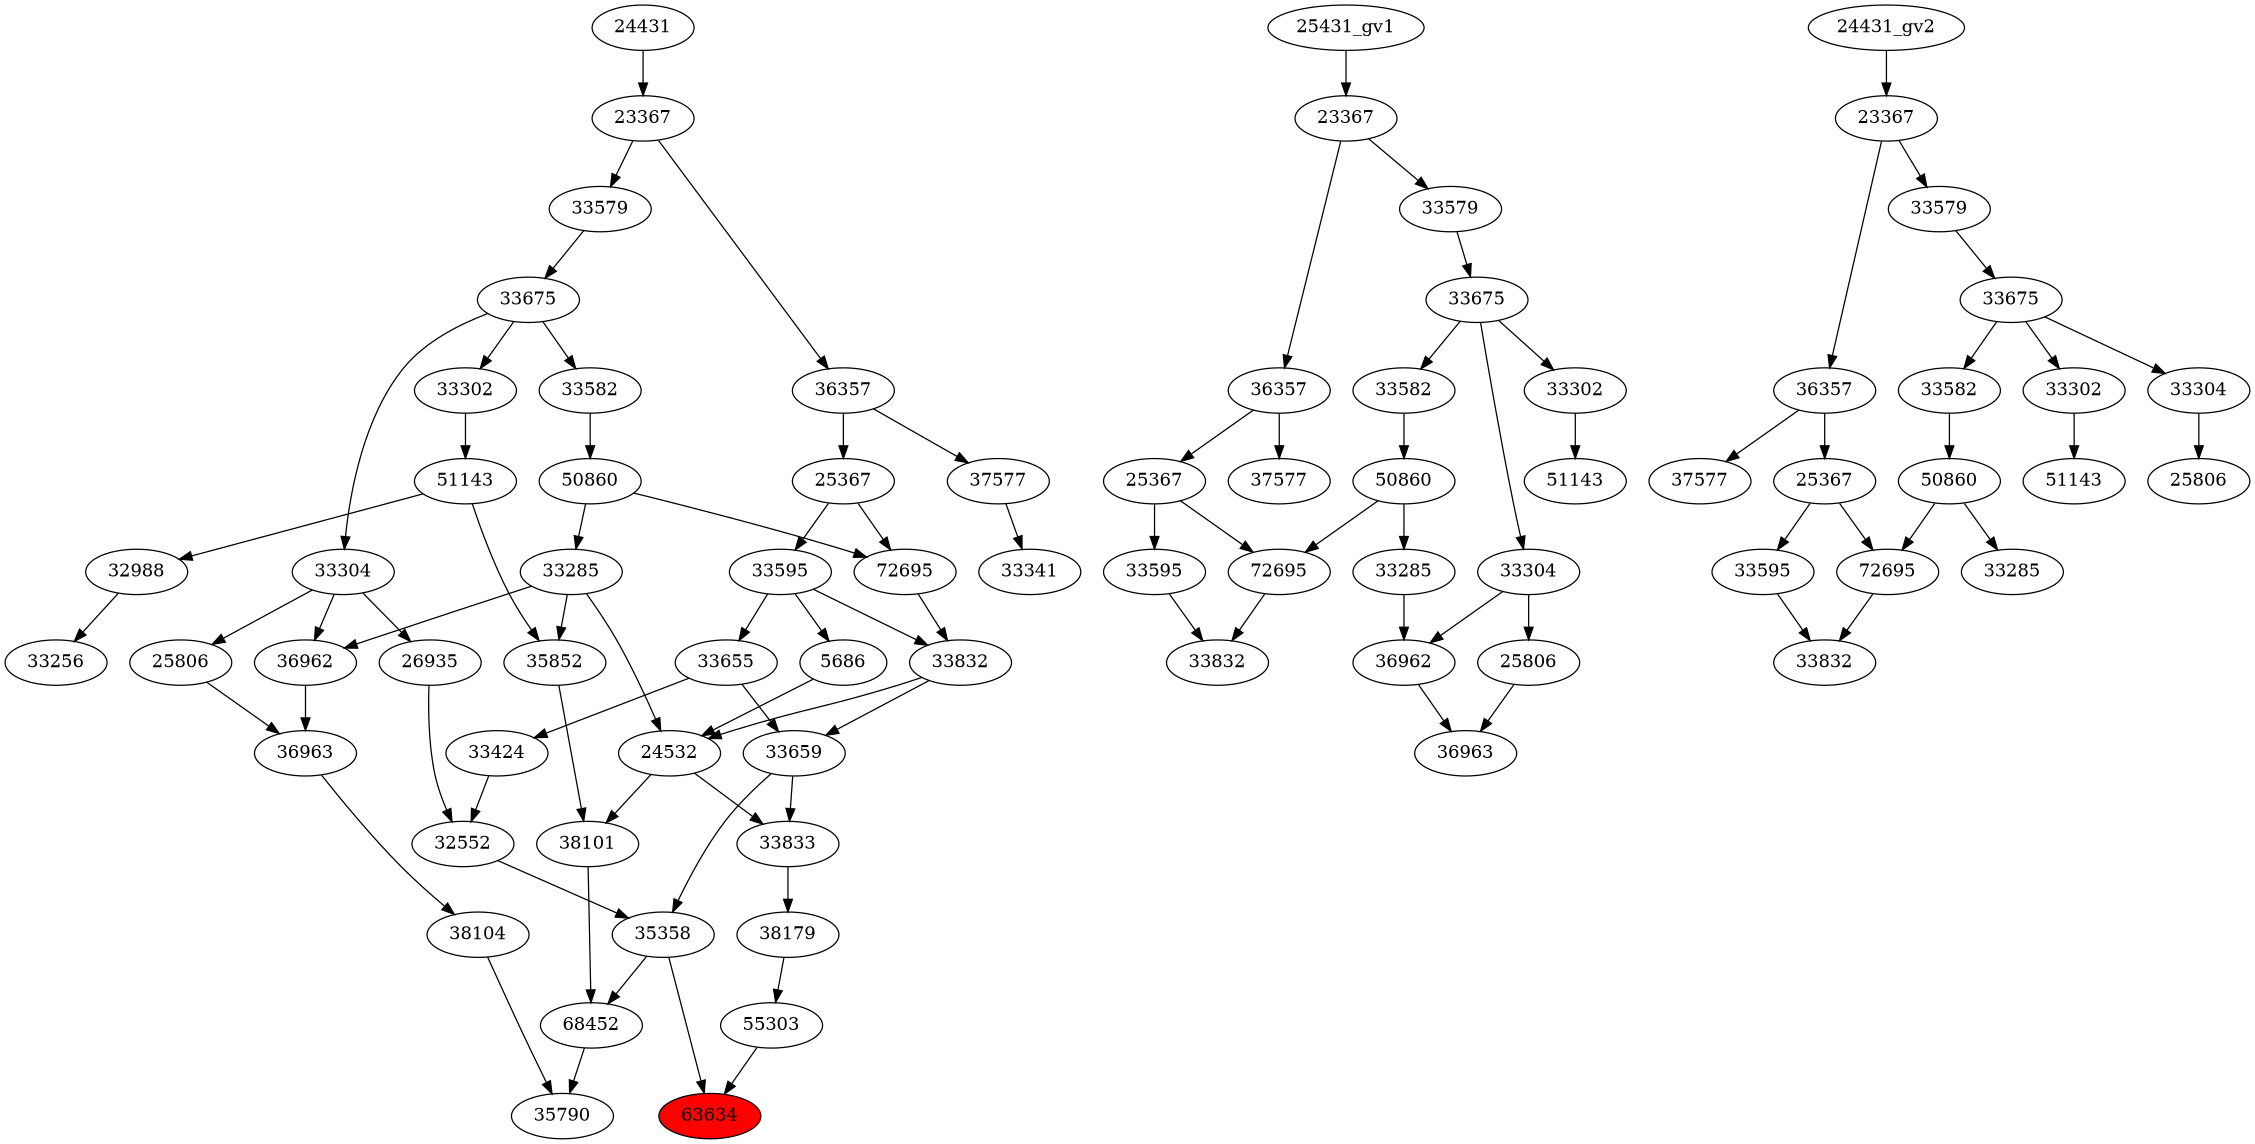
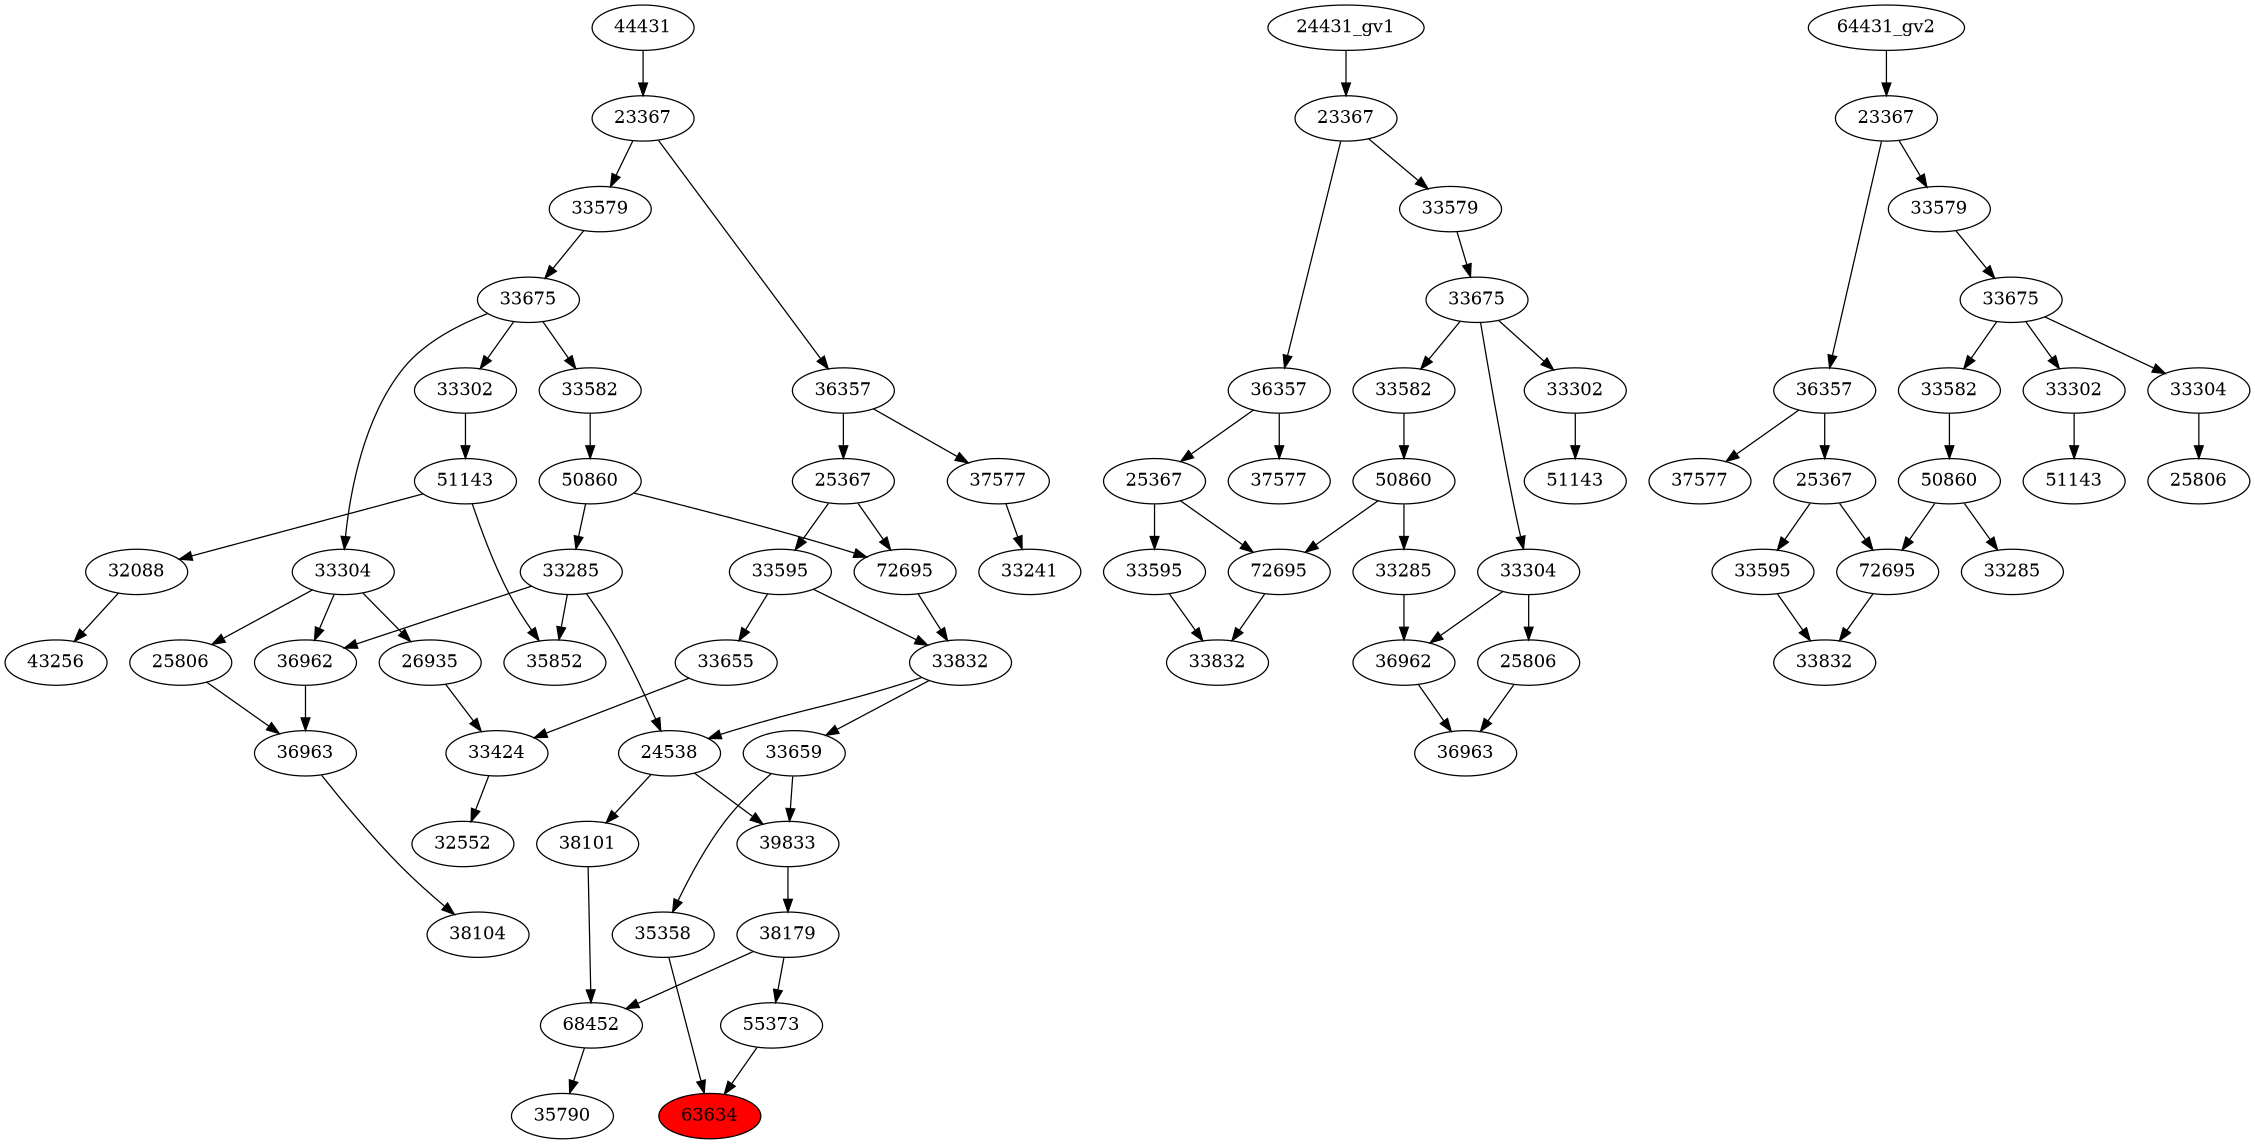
(643, 28) -> (643, 28)
(1346, 28) -> (1346, 28)
(1886, 28) -> (1886, 28)
(137, 572) -> (137, 572)
(1030, 572) -> (1030, 572)
(56, 663) -> (56, 663)
(843, 663) -> none
(754, 700) -> none
(570, 747) -> none
(431, 749) -> (460, 703)
(670, 753) -> (670, 753)
(788, 844) -> (788, 844)
(557, 887) -> none
(631, 975) -> (696, 977)
(516, 1020) -> none
(772, 1025) -> (772, 1025)
